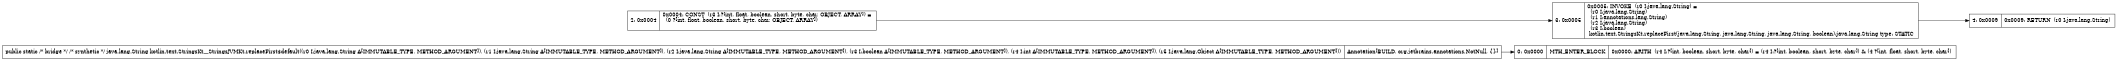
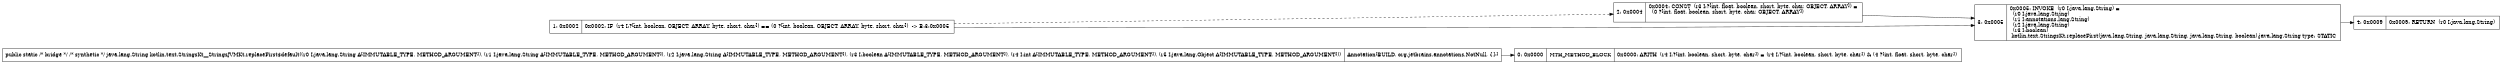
none -> (752, 27)
(1578, 52) -> (1580, 55)
